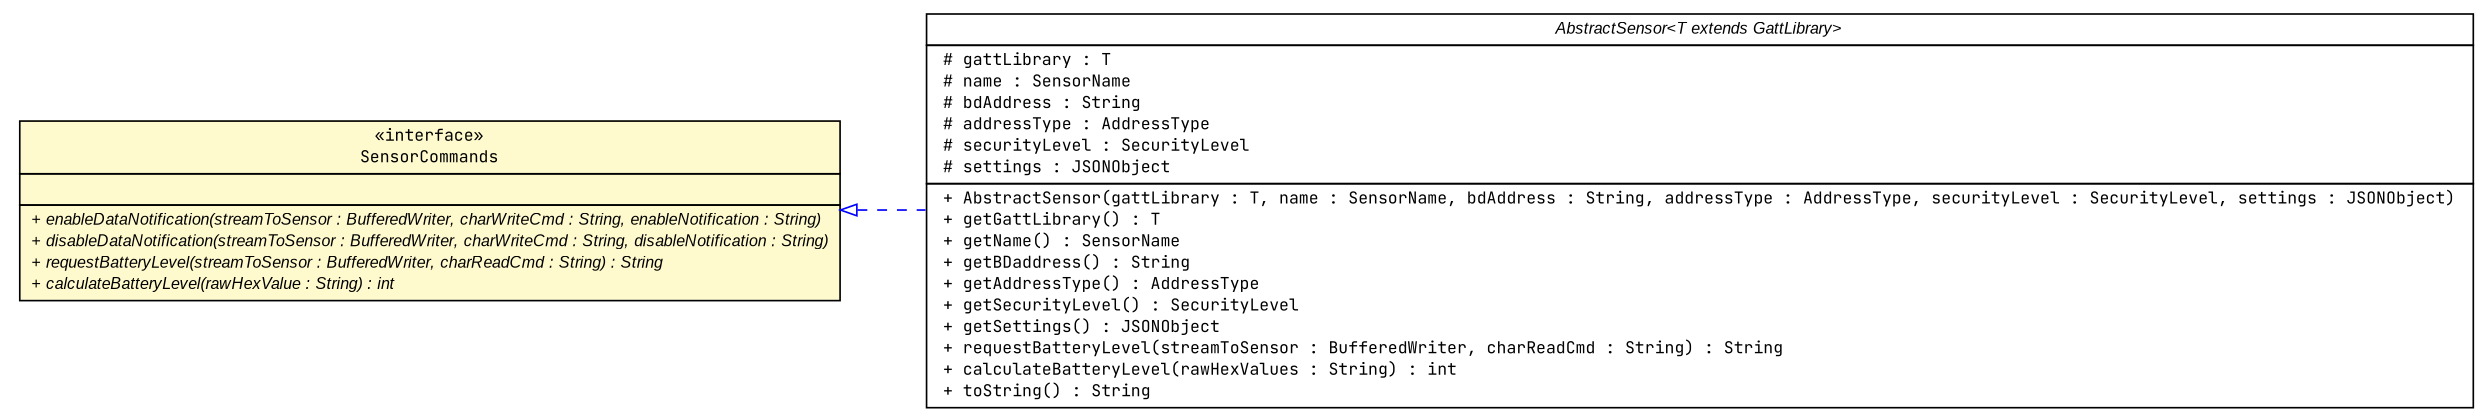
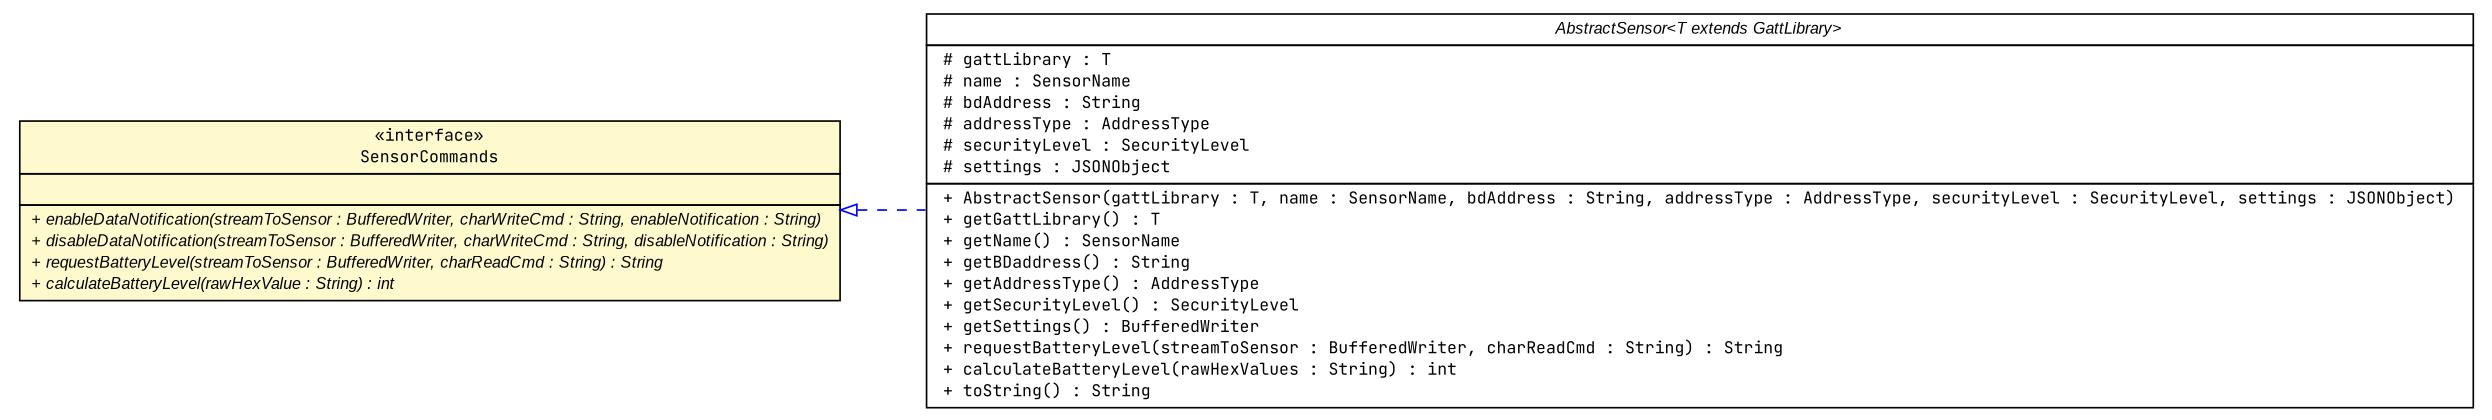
(1082, 327) -> (1102, 327)
